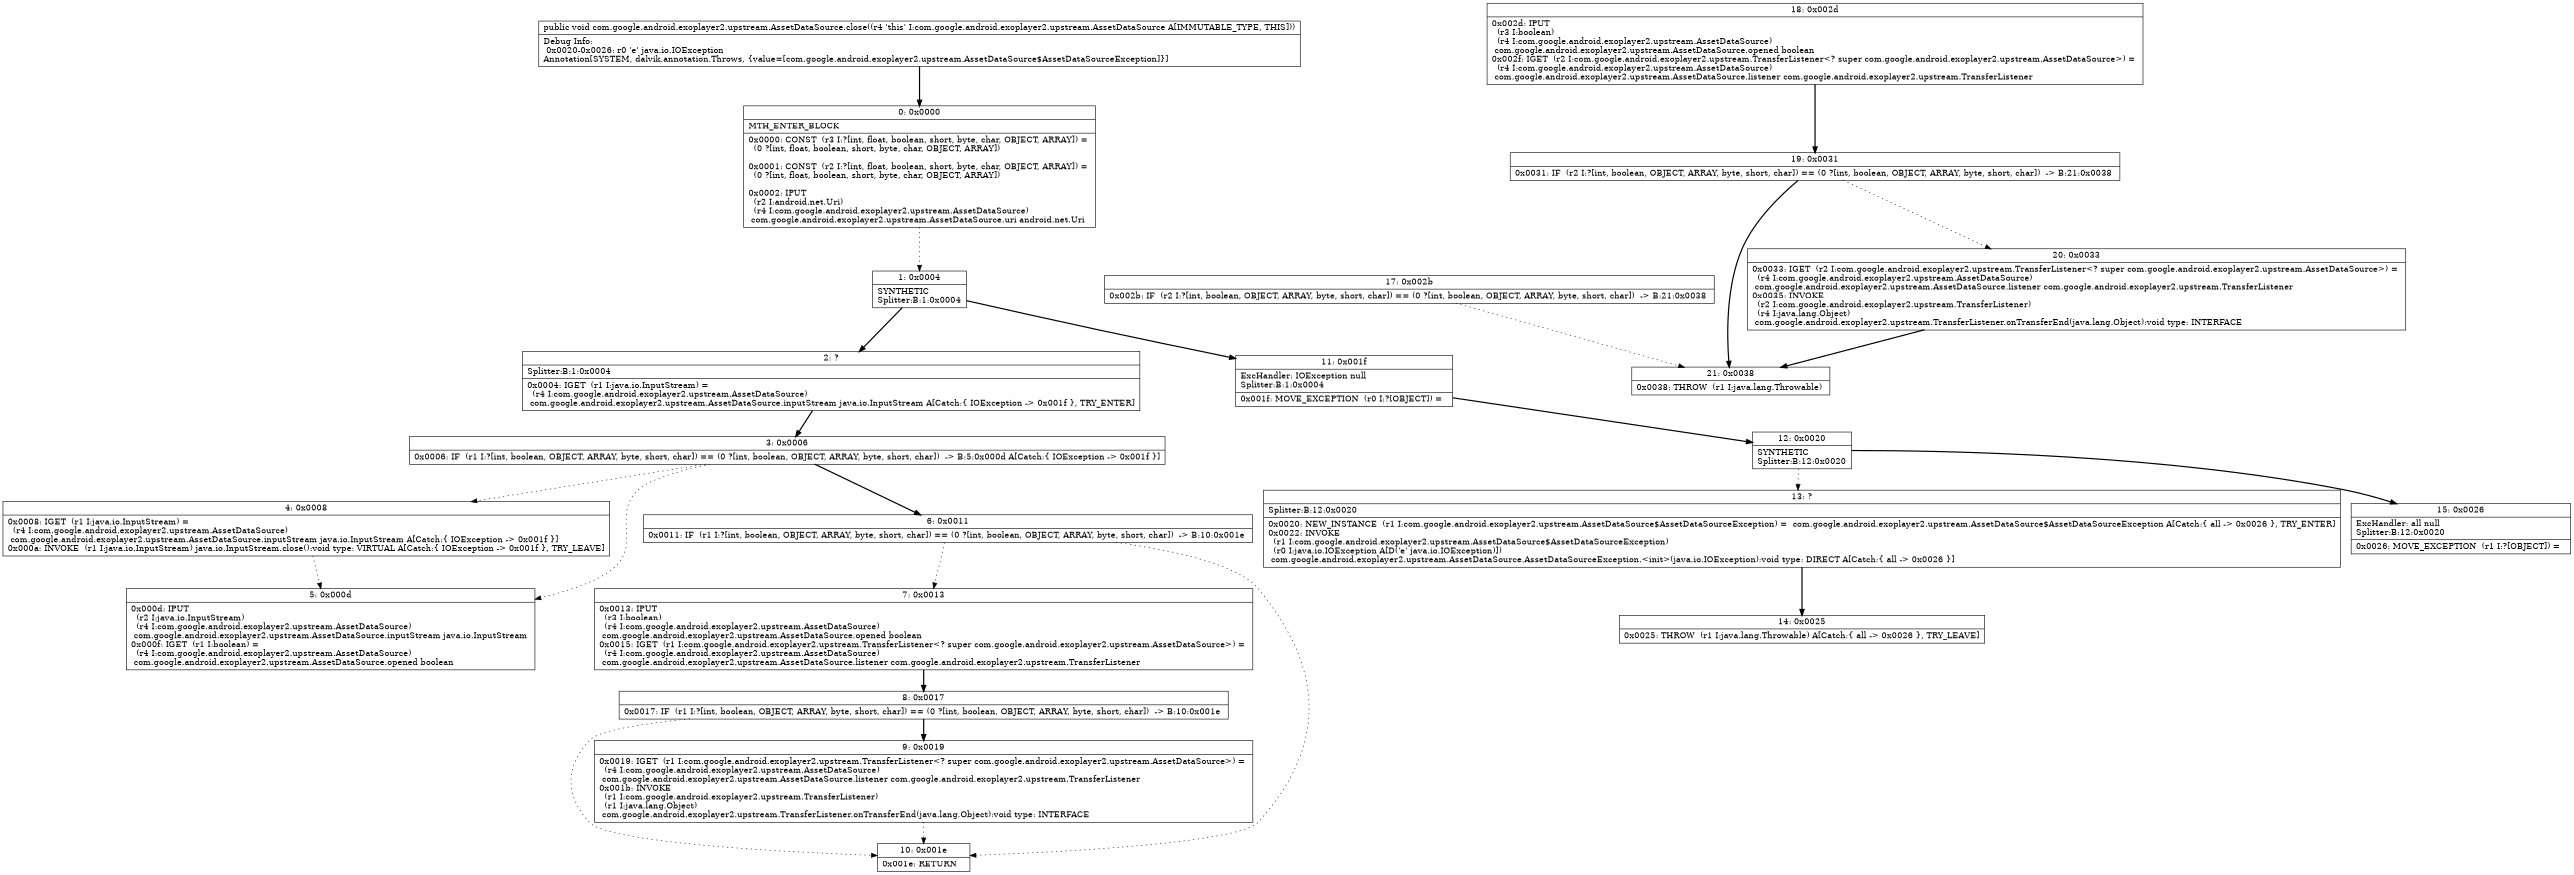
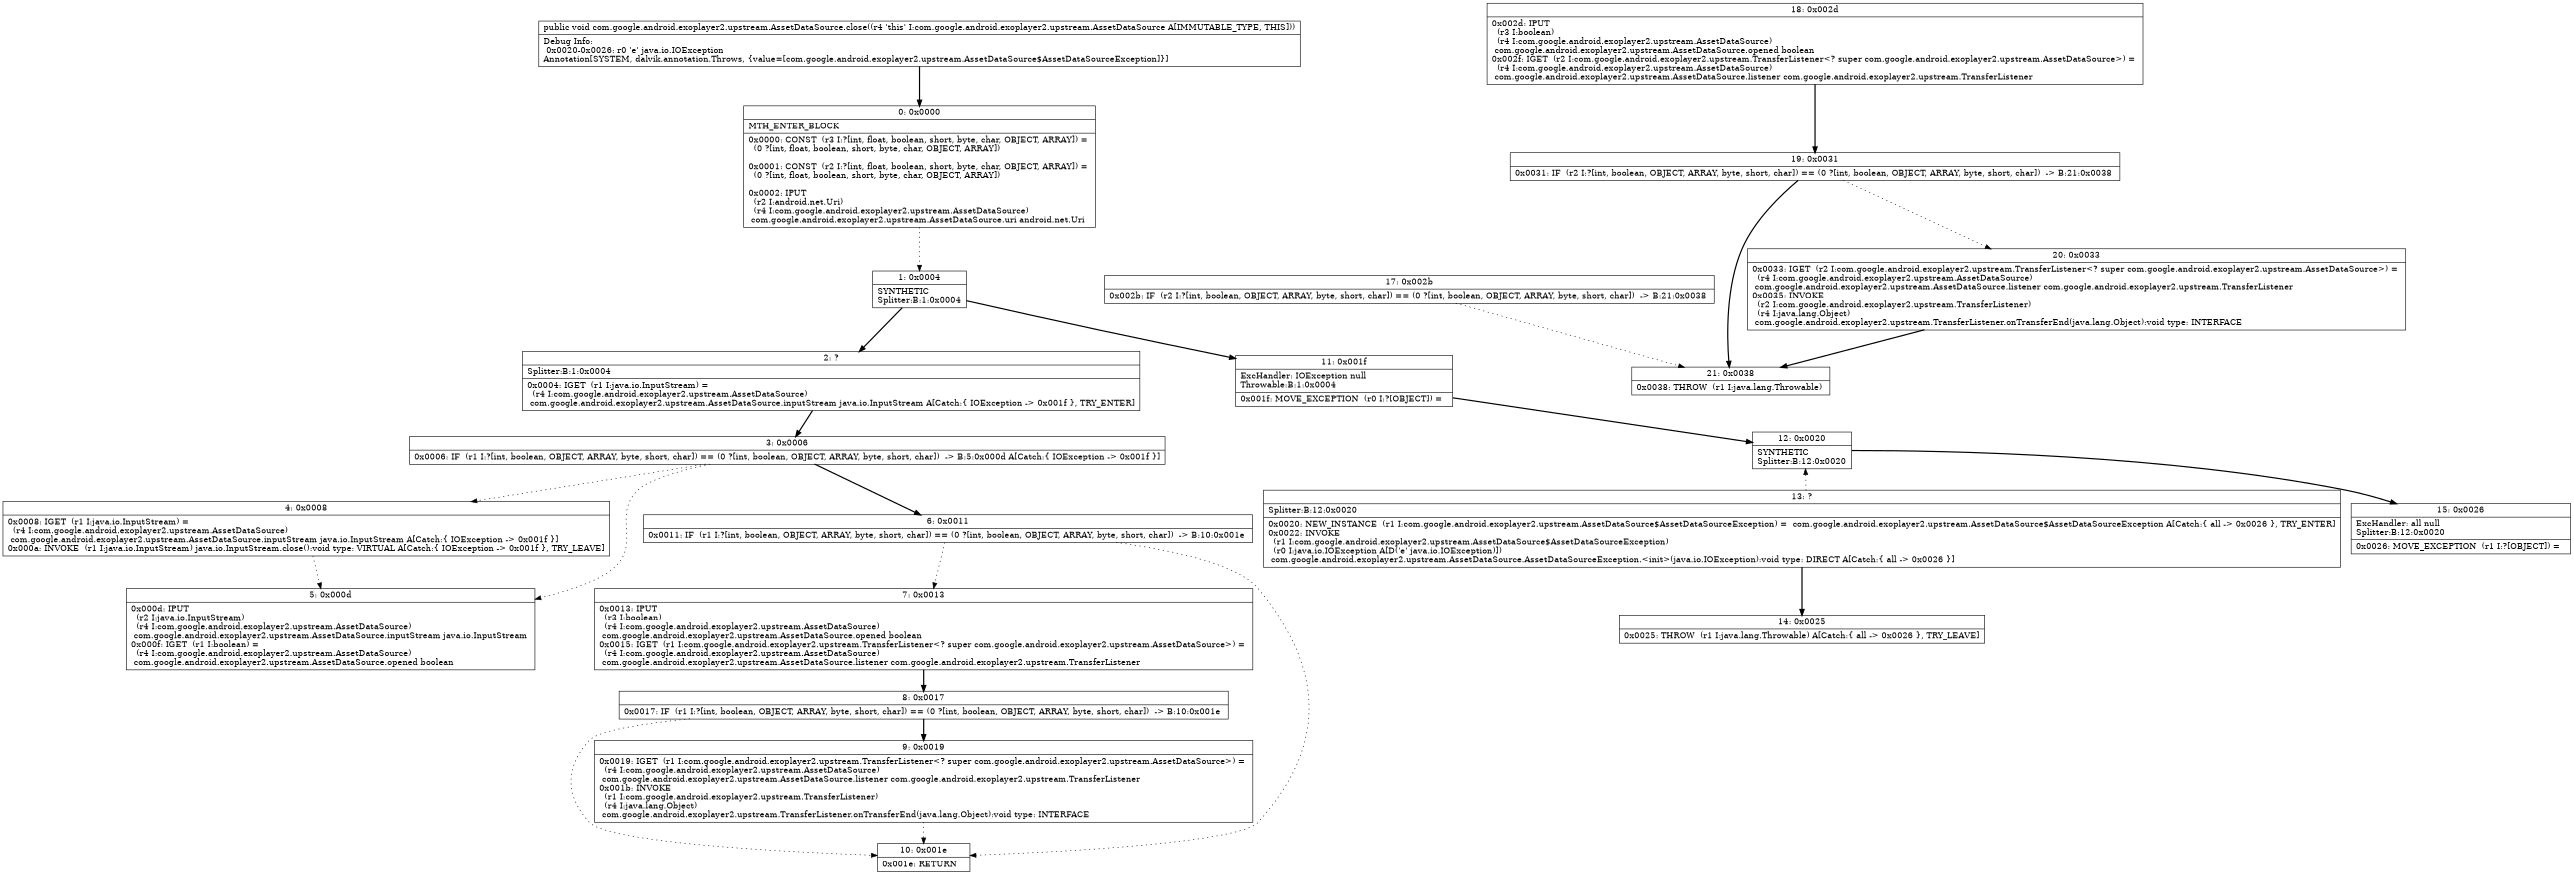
(1282, 385) -> (1288, 385)
(1798, 477) -> (1806, 483)
(649, 806) -> (649, 806)
